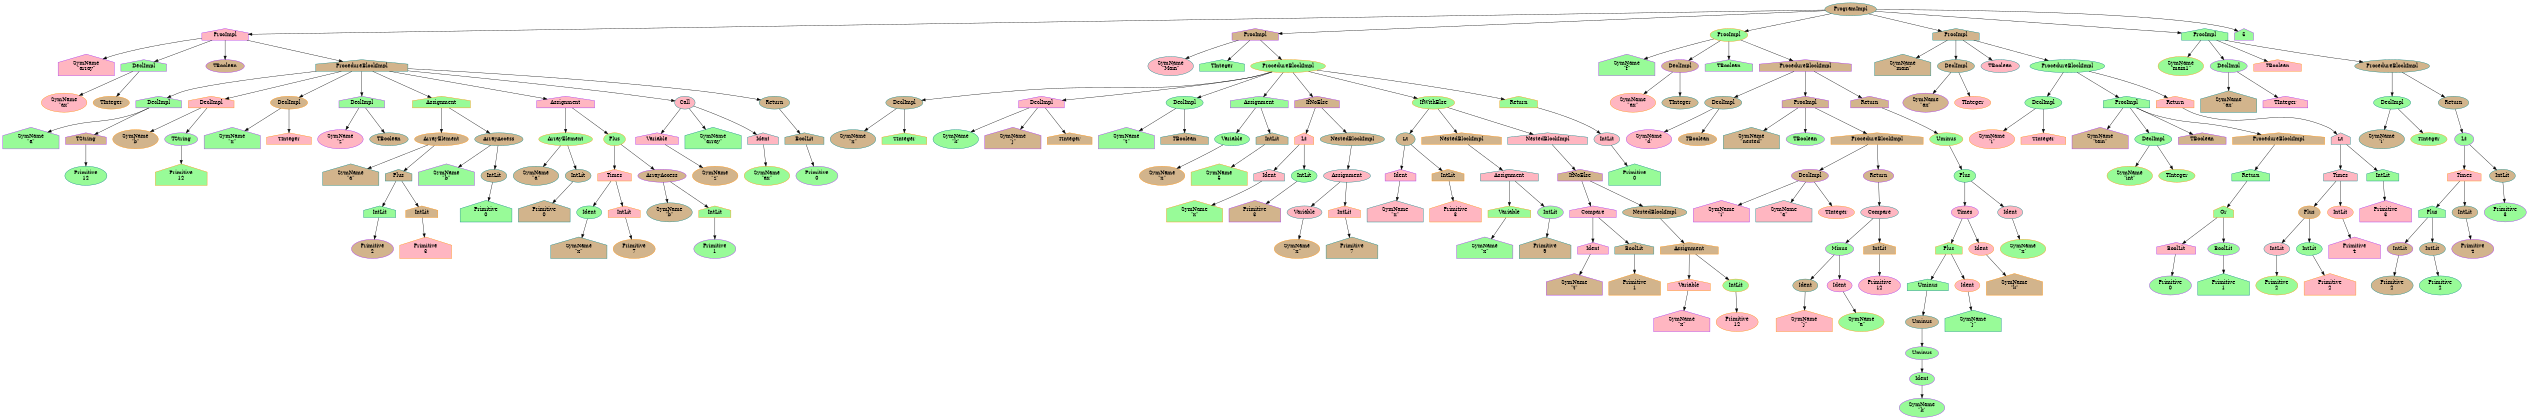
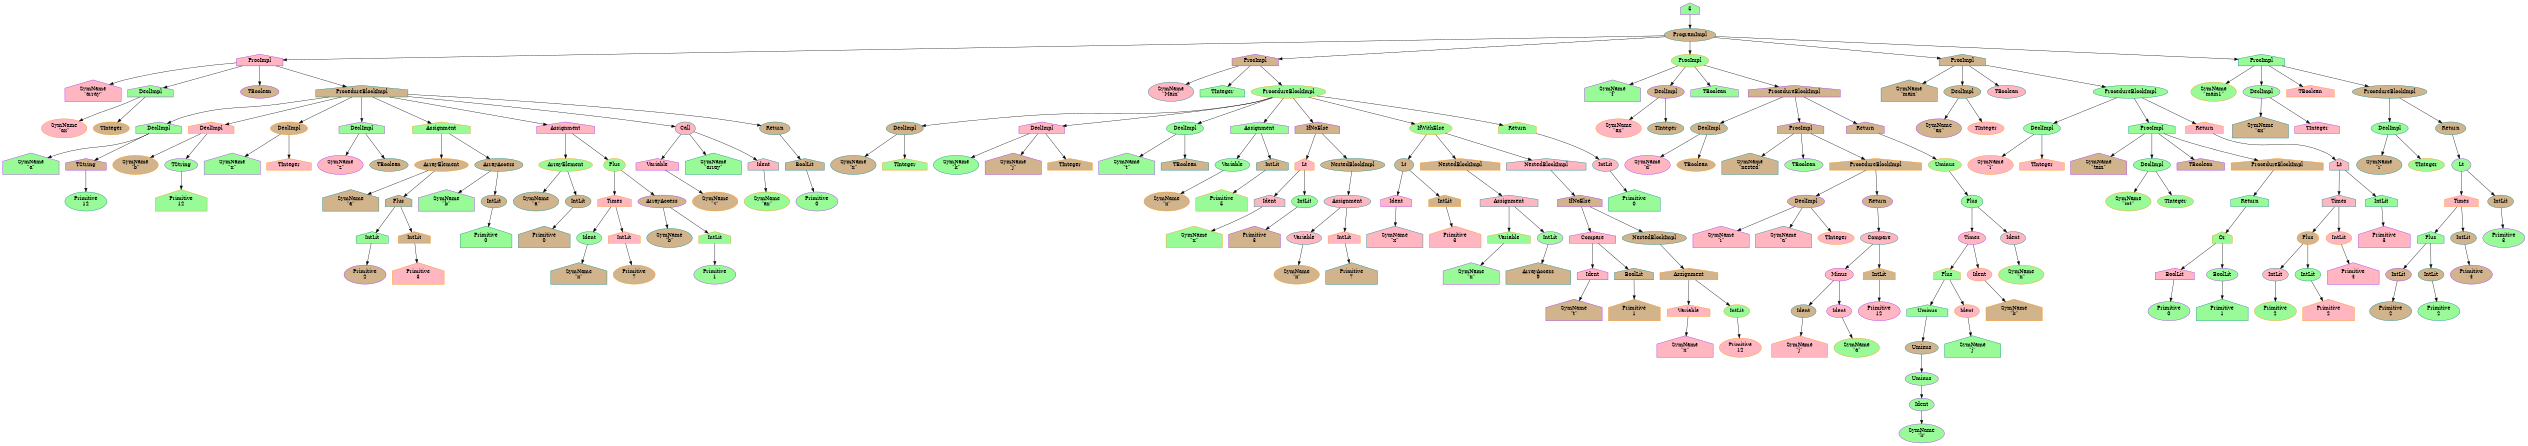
(2056, 13) -> (1690, 20)
(1219, 176) -> (1222, 202)
(1545, 249) -> (1538, 275)
(1840, 249) -> (1839, 275)
